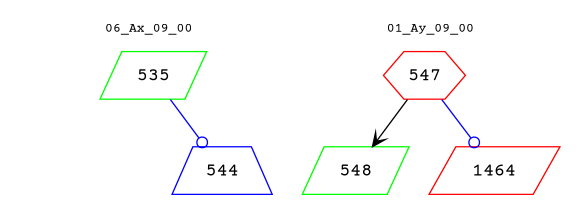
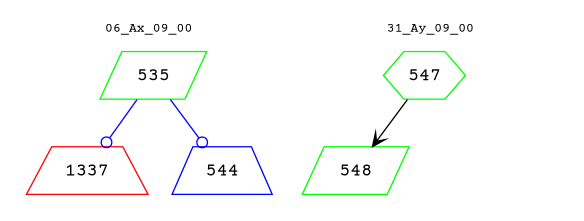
(431, 28) -> (431, 28)
(424, 75) -> (424, 75)
none -> (87, 171)
(495, 171) -> none
